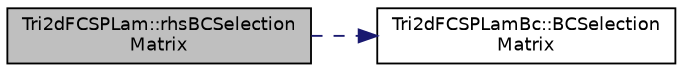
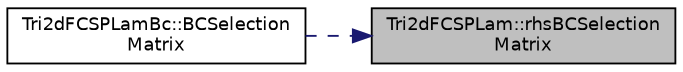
(335, 36) -> (329, 36)
